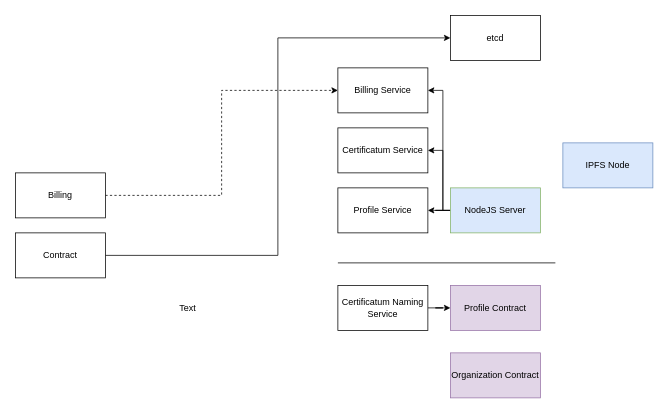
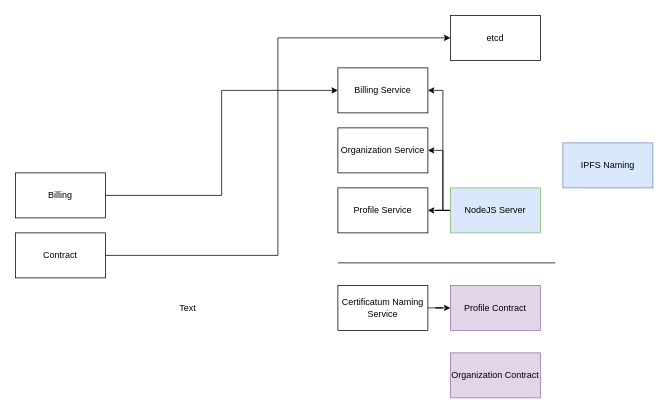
(222, 145) -> (222, 145)
(383, 150) -> (383, 150)
(608, 165) -> (608, 165)
